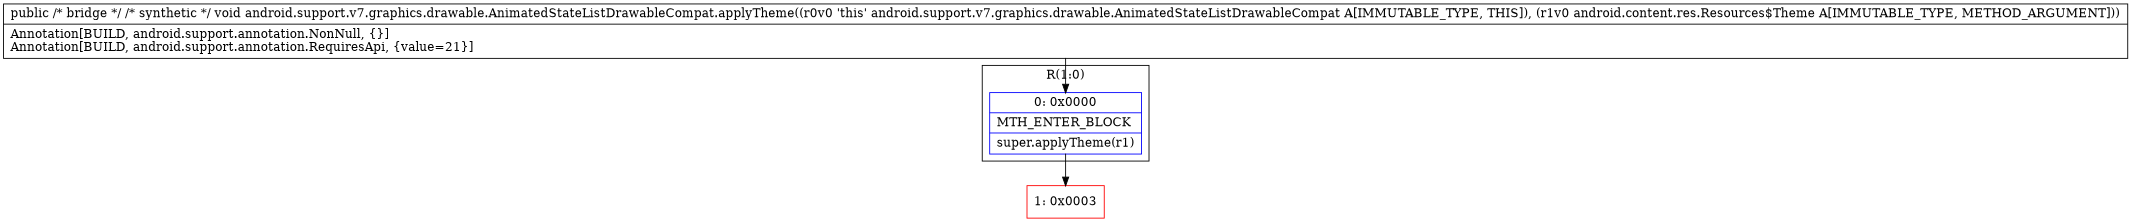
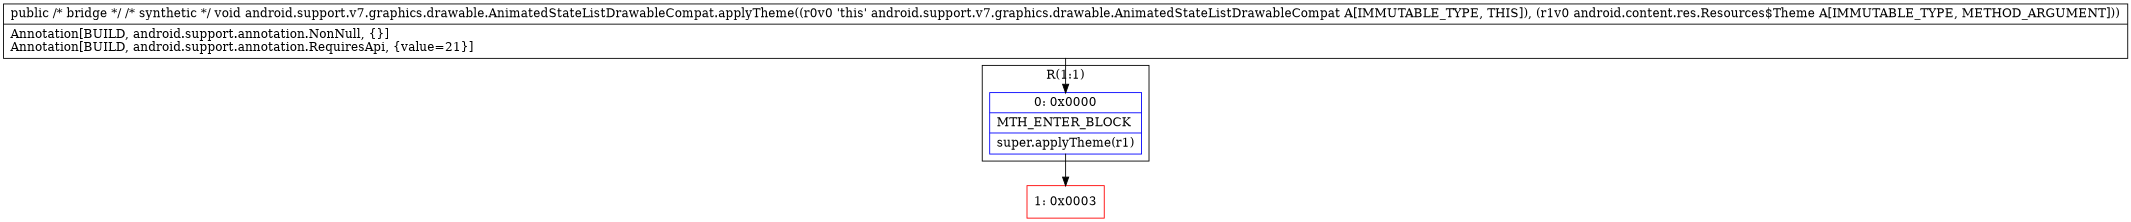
(1066, 75) -> (1066, 75)
